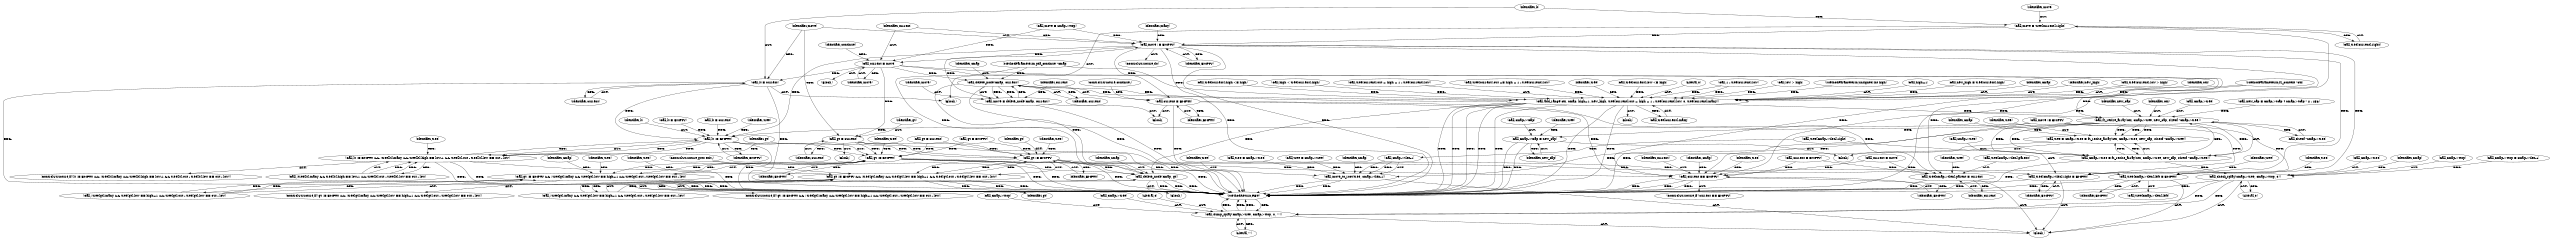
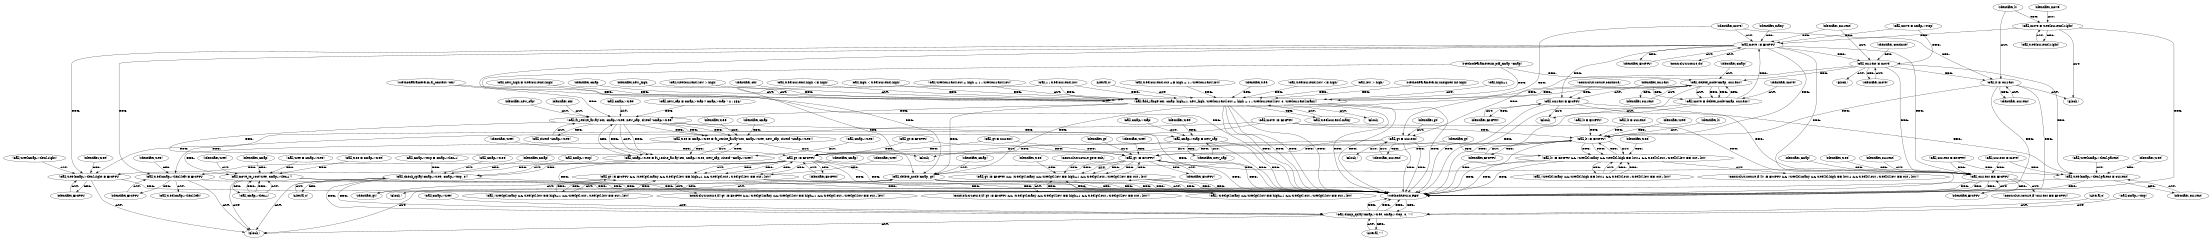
(1035, 64) -> (1492, 64)
(1599, 146) -> (233, 185)
(923, 163) -> (799, 88)
